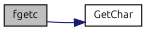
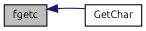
(61, 22) -> (71, 8)
